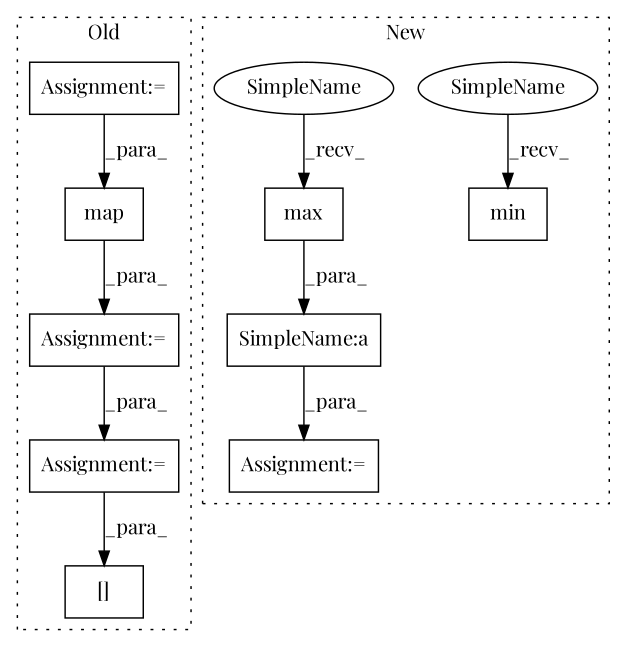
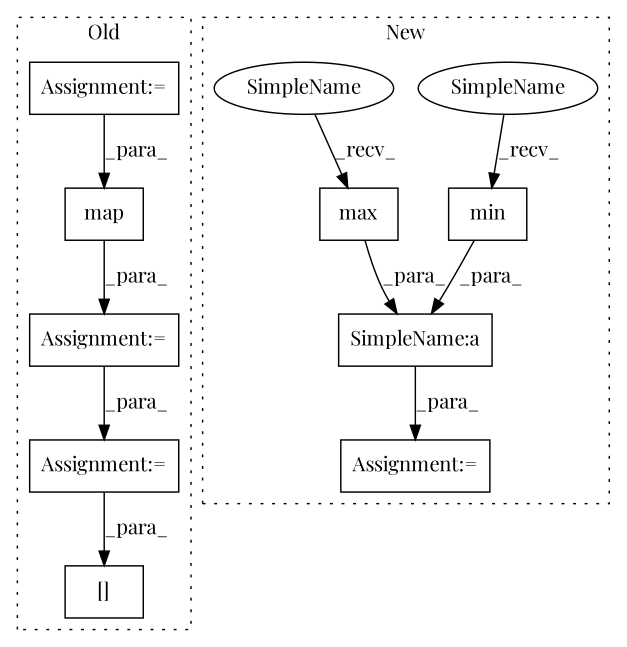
none -> (457, 271)
